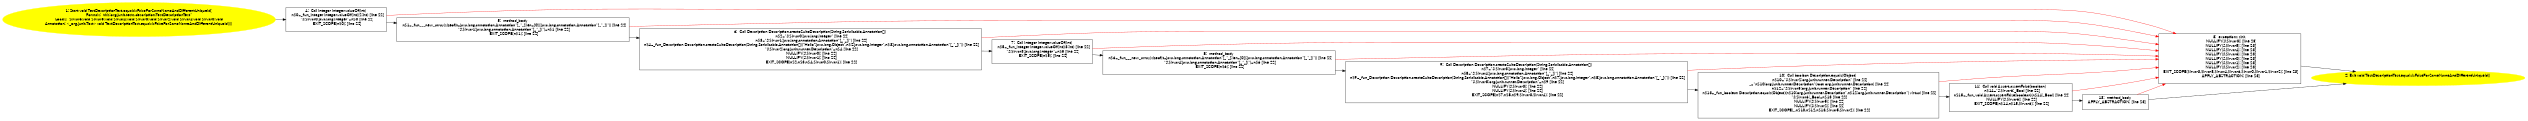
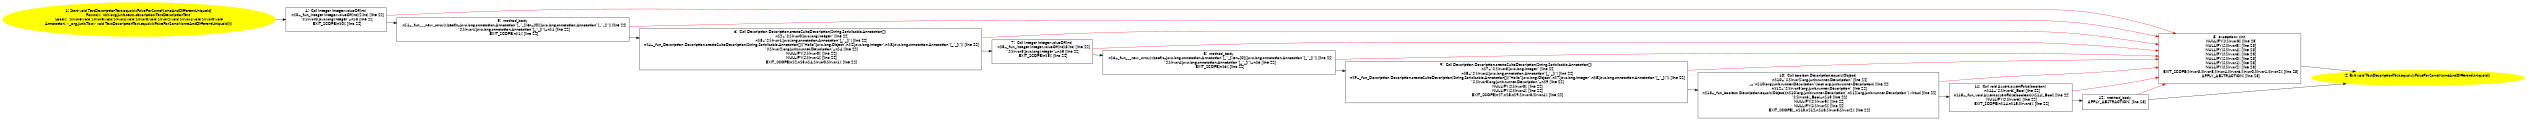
(2115, 102) -> (2115, 102)
